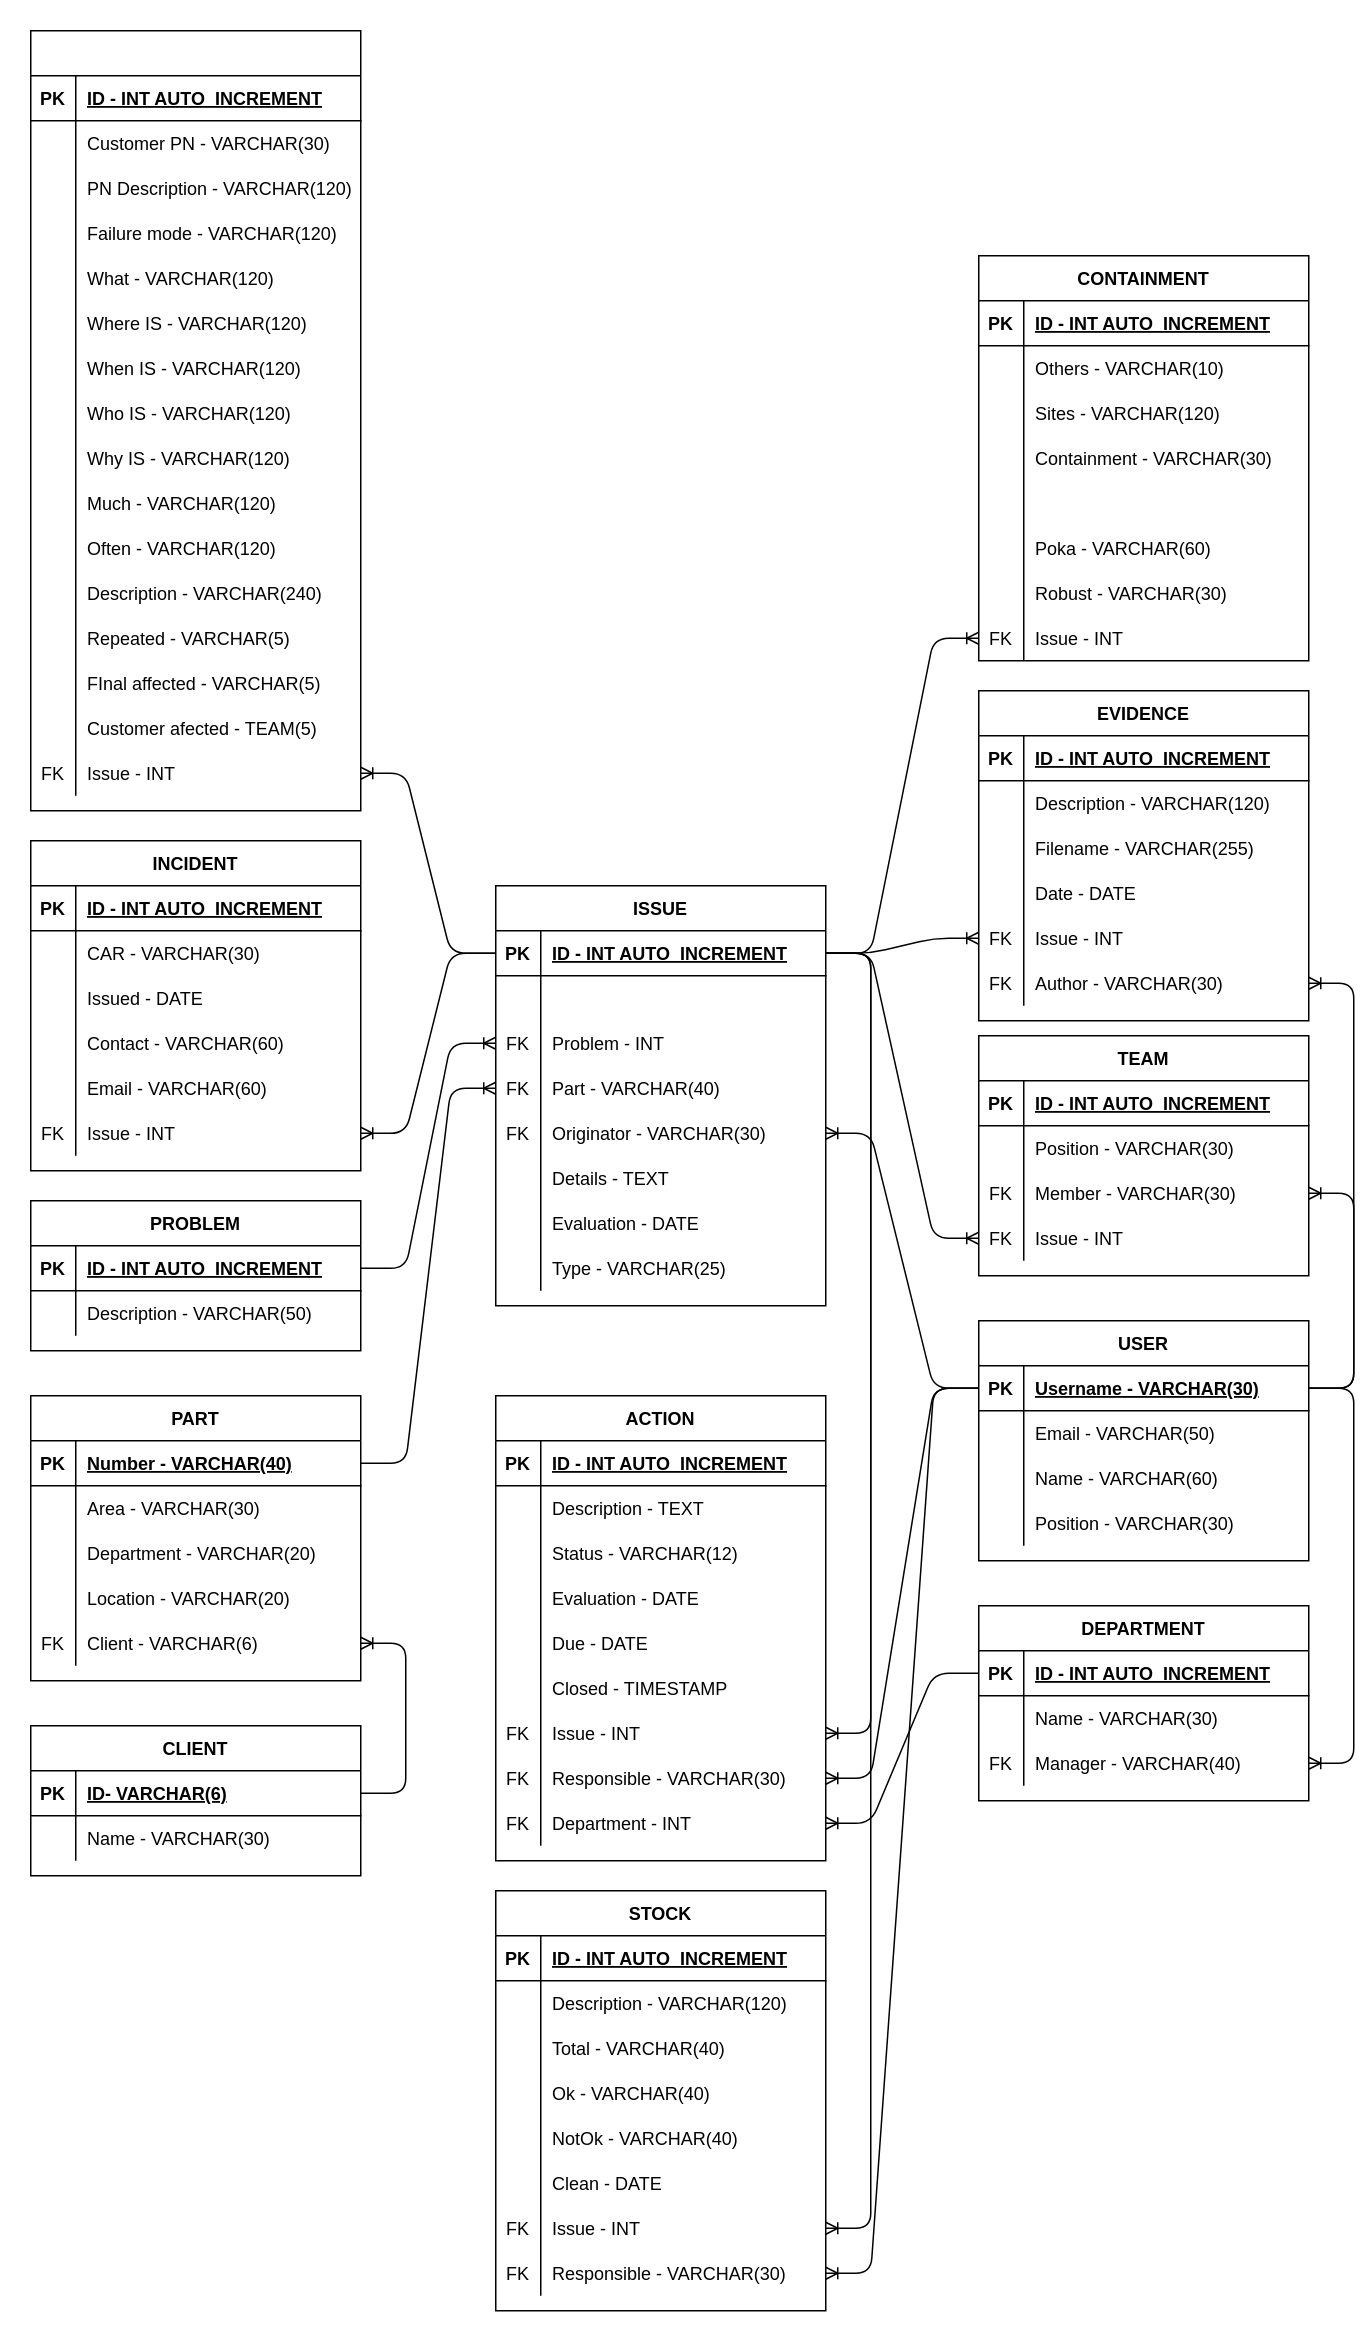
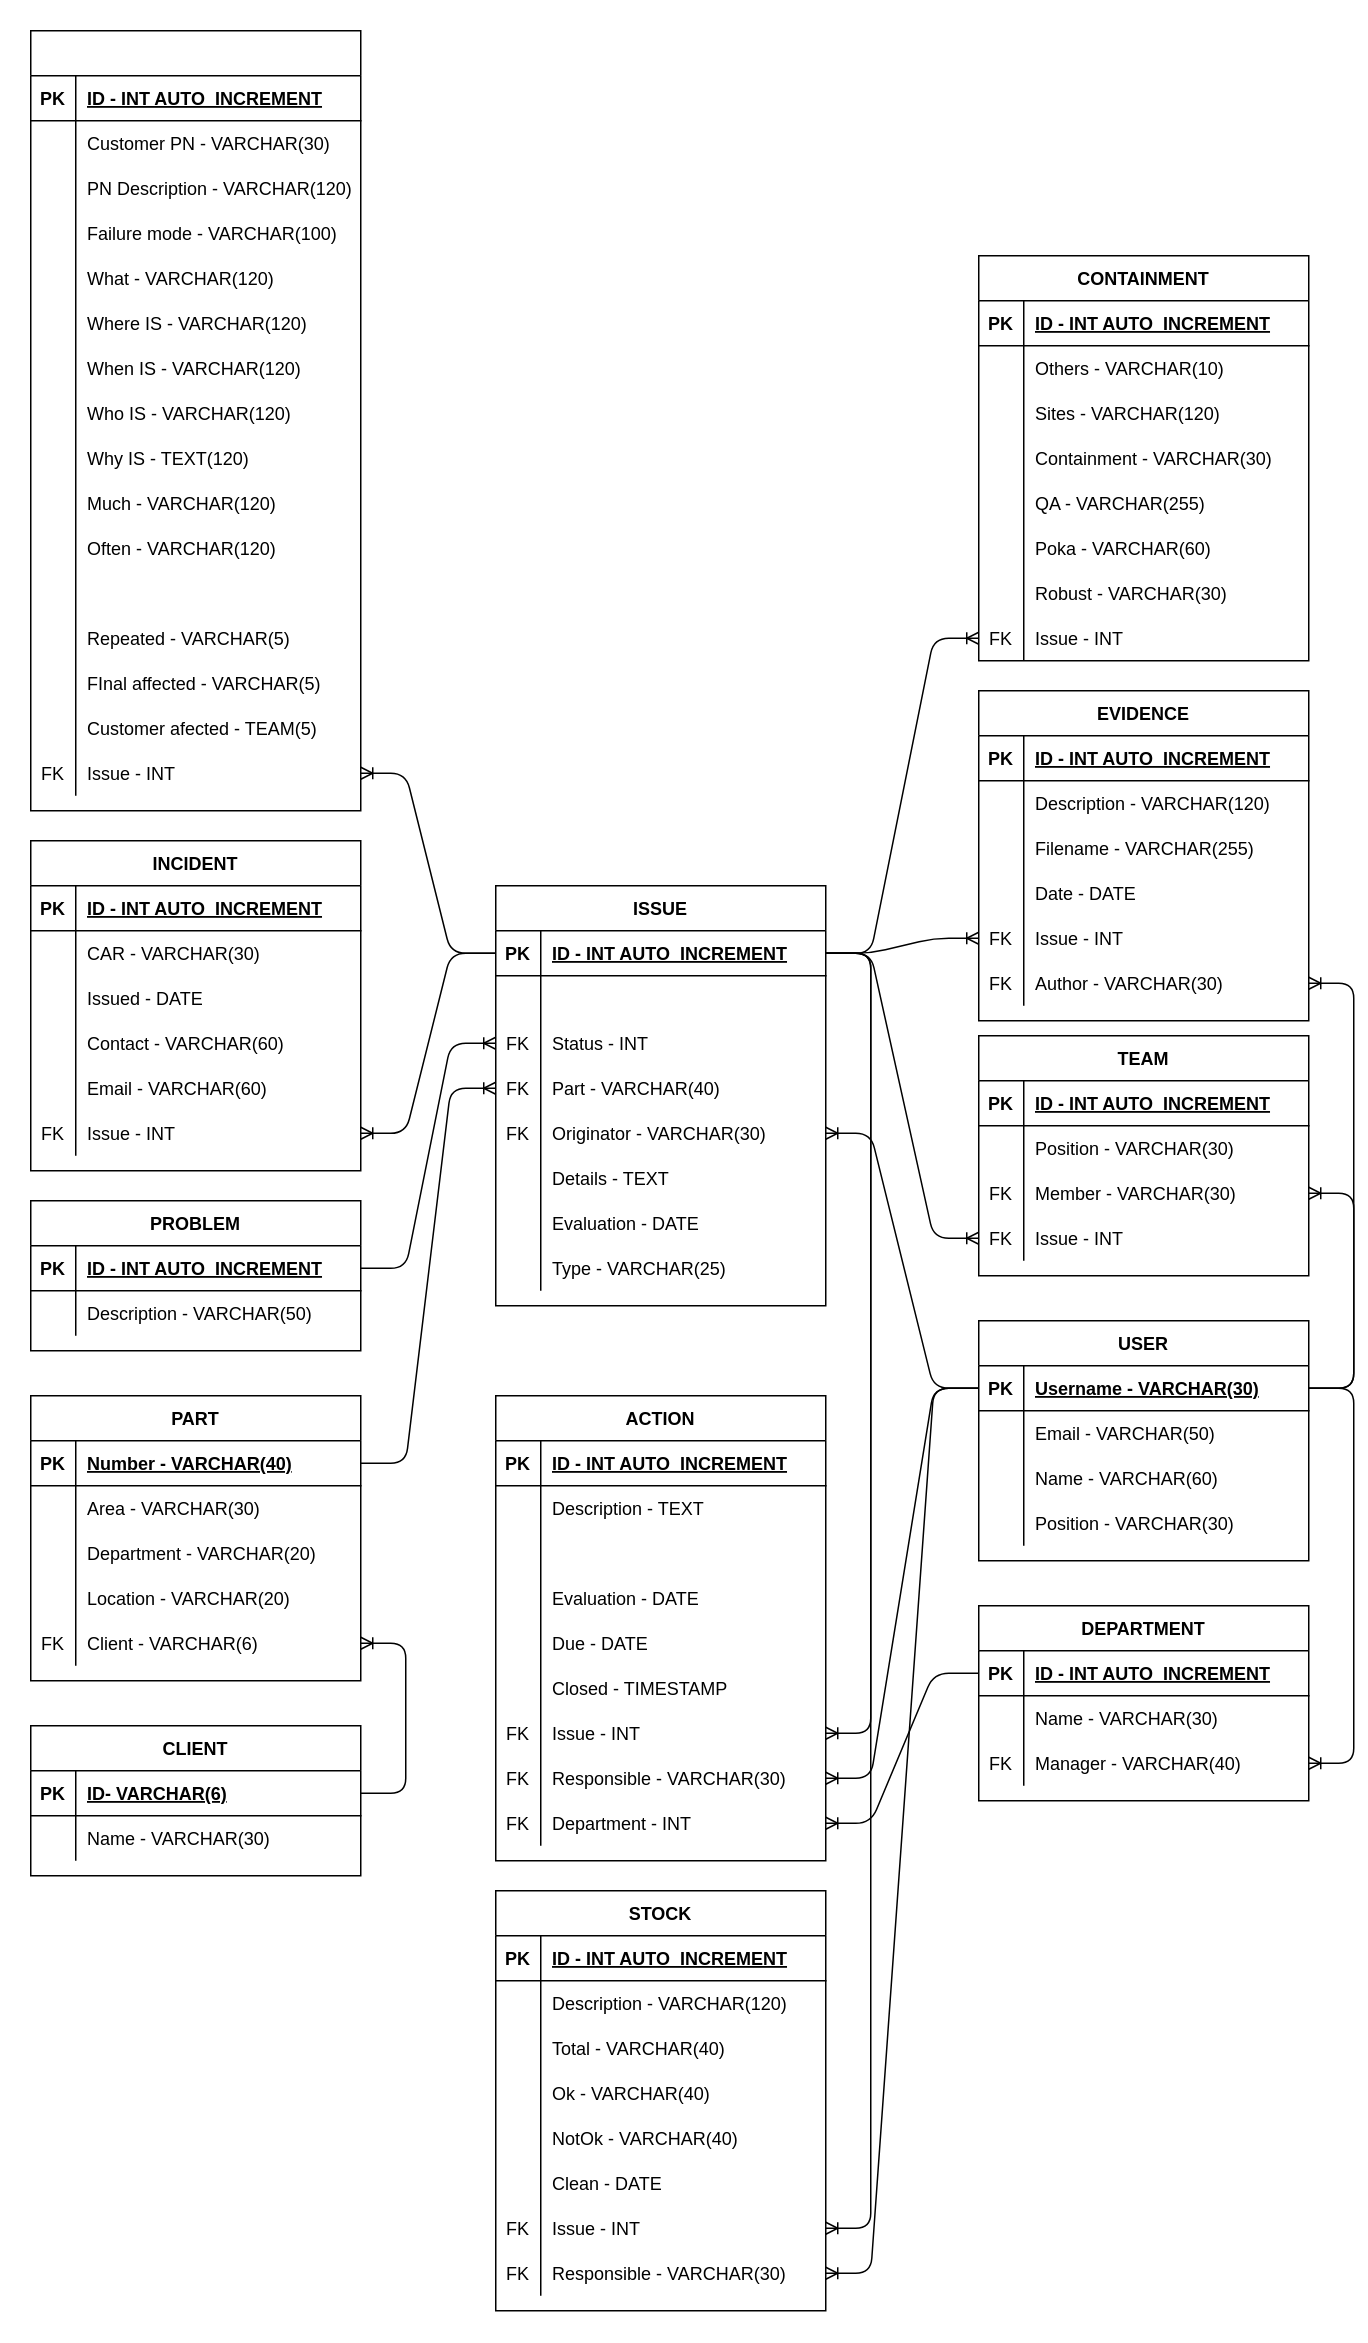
(211, 234) -> (211, 234)
(186, 459) -> (171, 459)
none -> (1166, 503)
(218, 593) -> none
(611, 1044) -> (608, 1044)
(683, 1553) -> none
